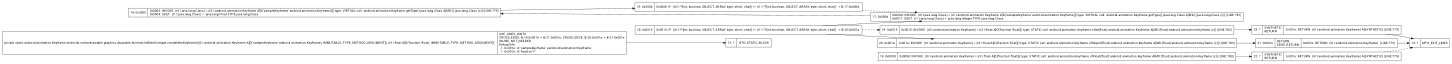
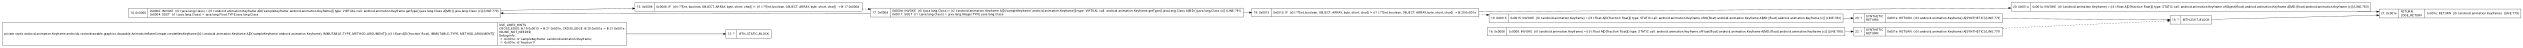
(871, 23) -> (1246, 13)
(1402, 43) -> (2294, 17)
(1435, 43) -> (2196, 20)
